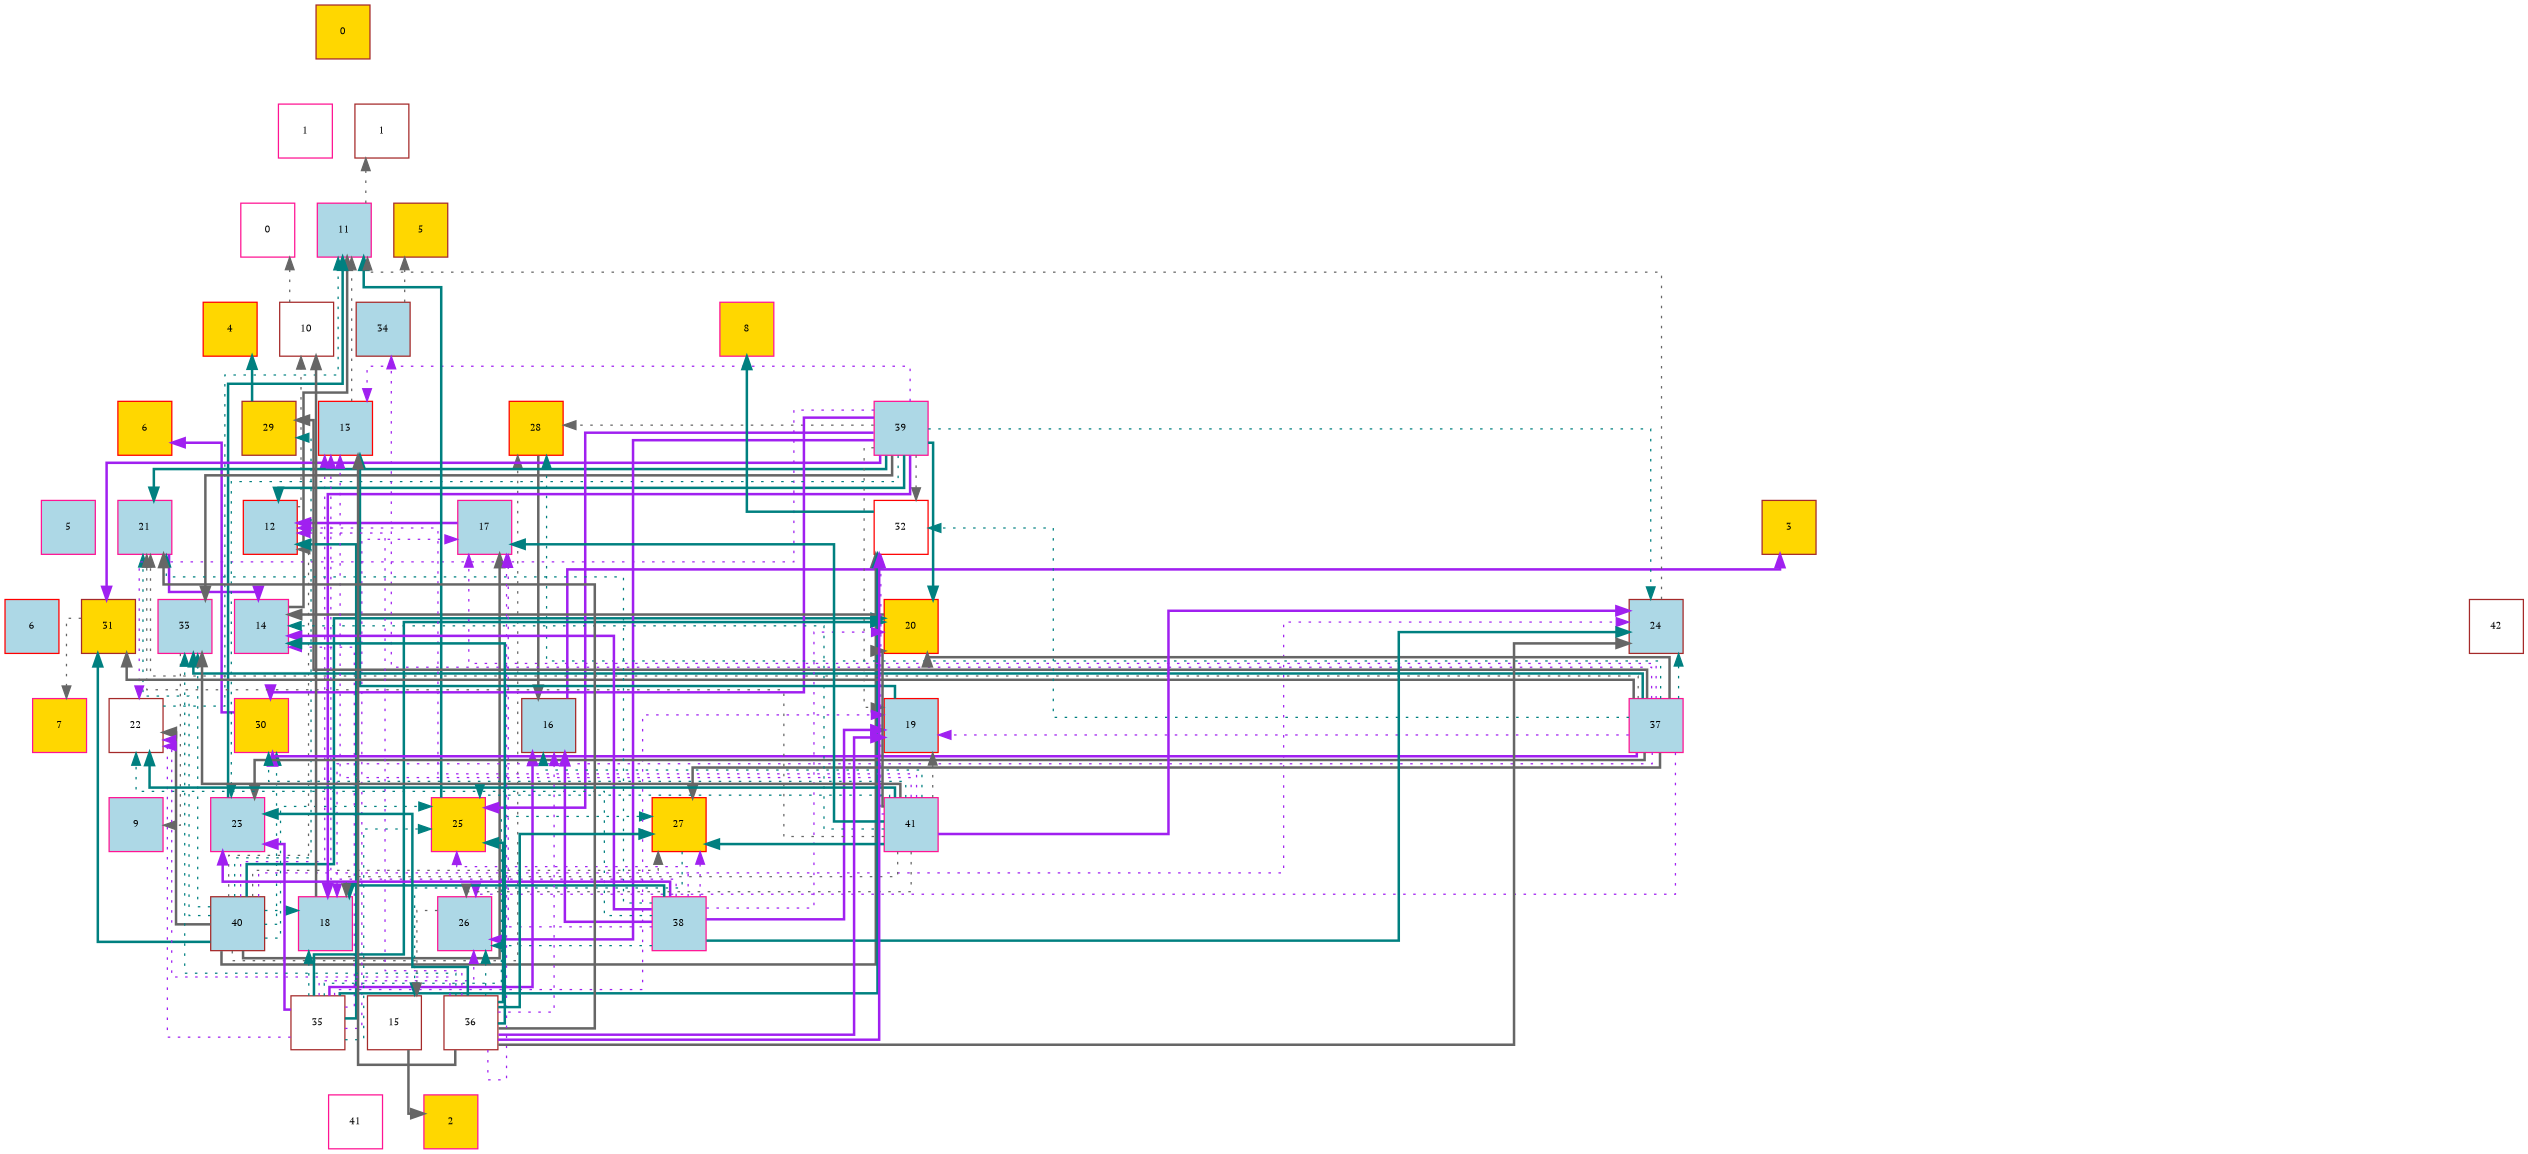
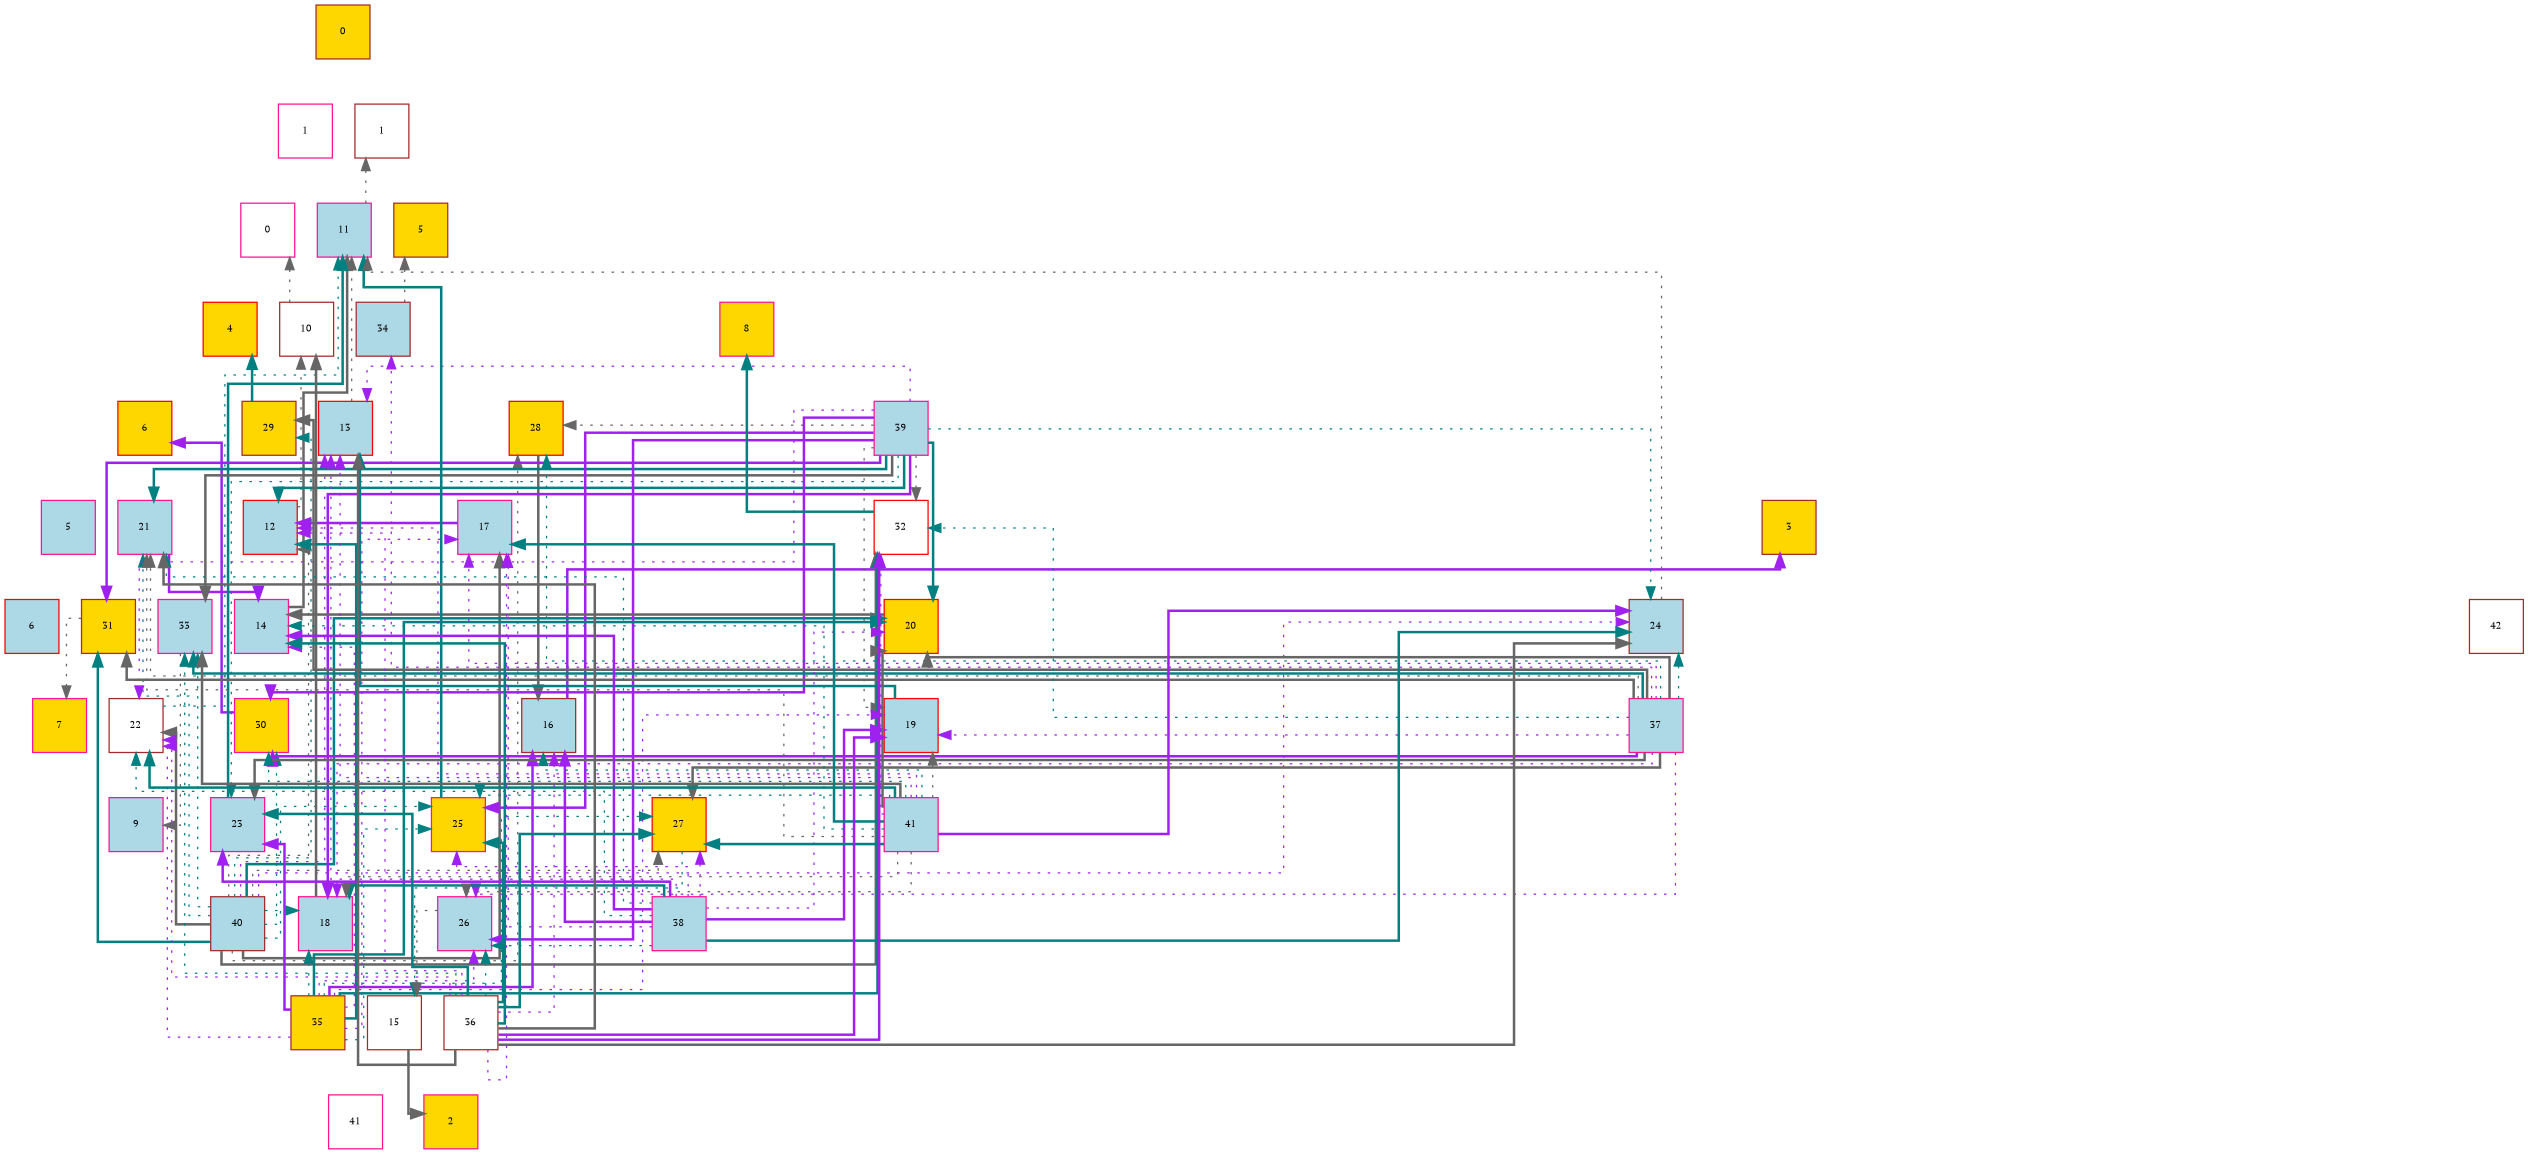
(318, 1023) -> (318, 1023)
